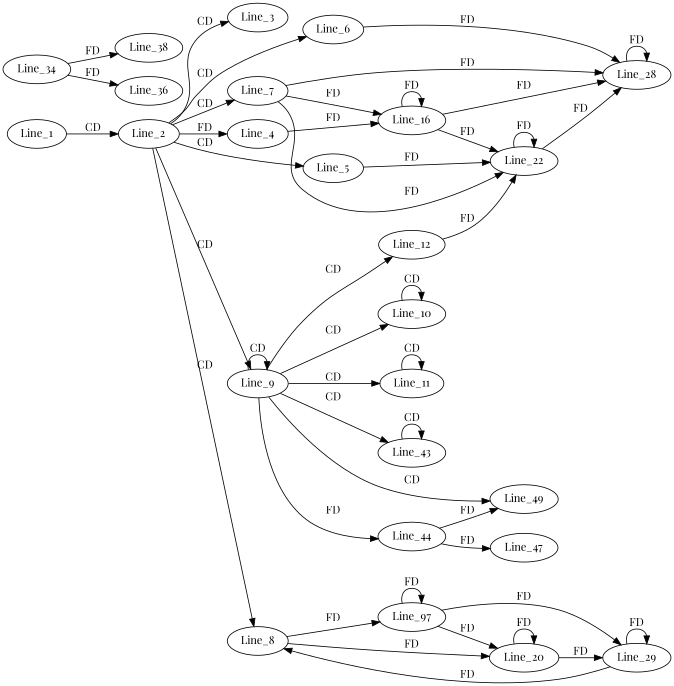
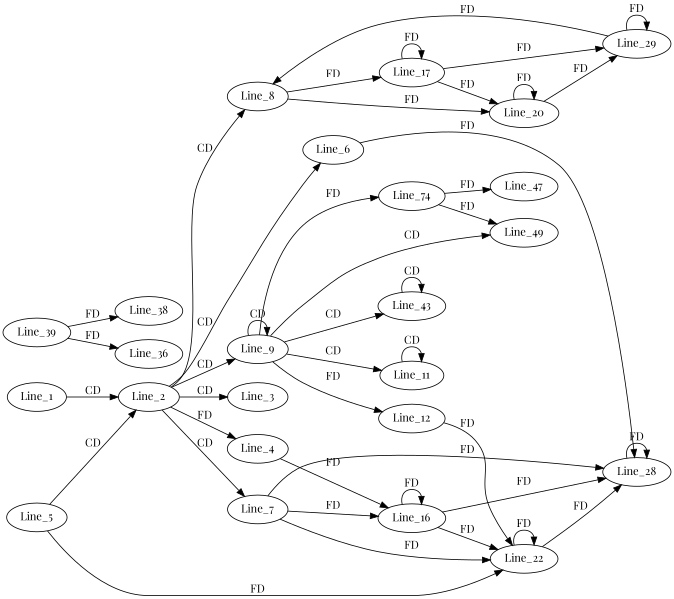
(37, 69) -> (37, 332)
(234, 157) -> (90, 460)
(333, 270) -> (333, 377)
(412, 314) -> none
(412, 537) -> (412, 196)
(412, 617) -> (412, 73)
